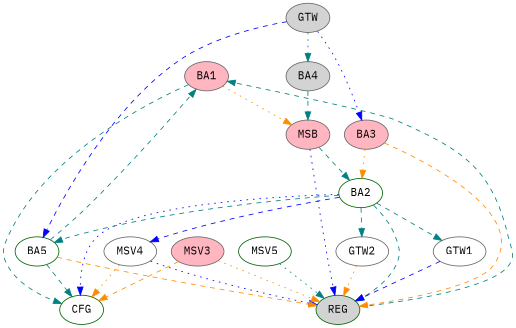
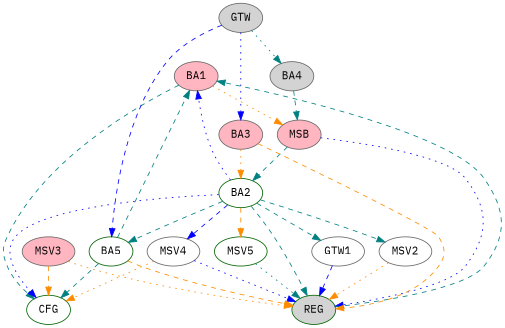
none -> (209, 142)
none -> (241, 218)
(362, 251) -> (405, 251)
